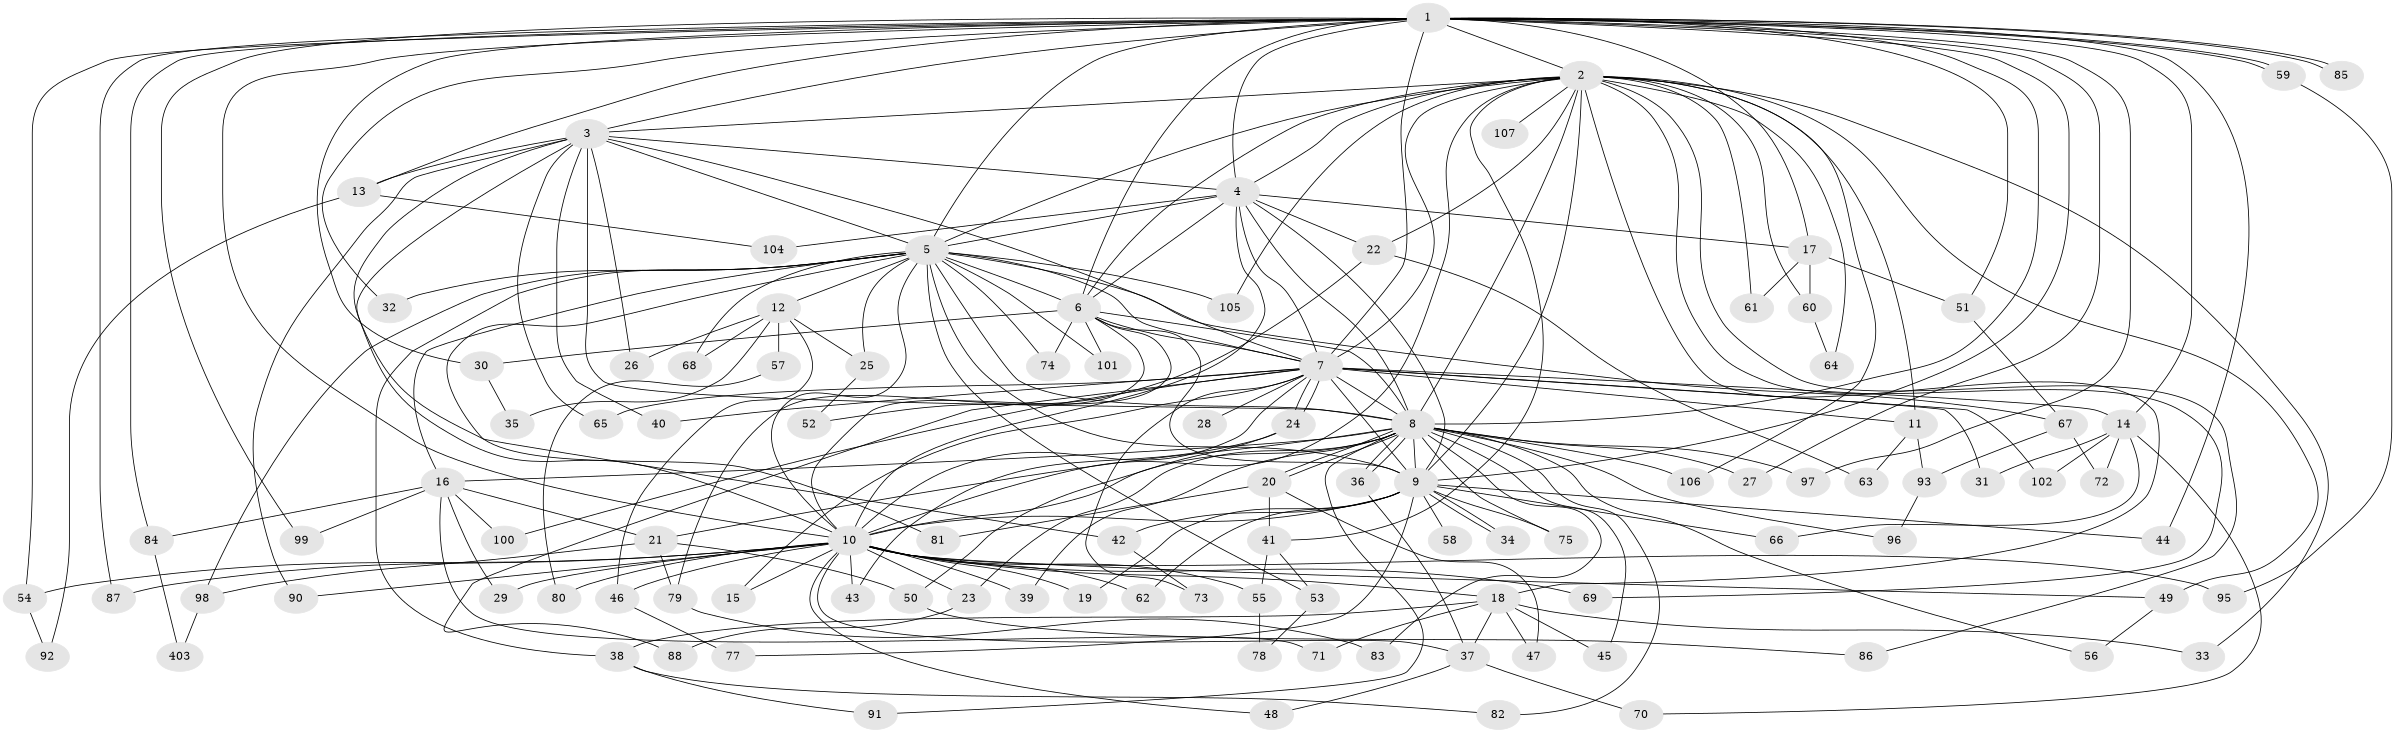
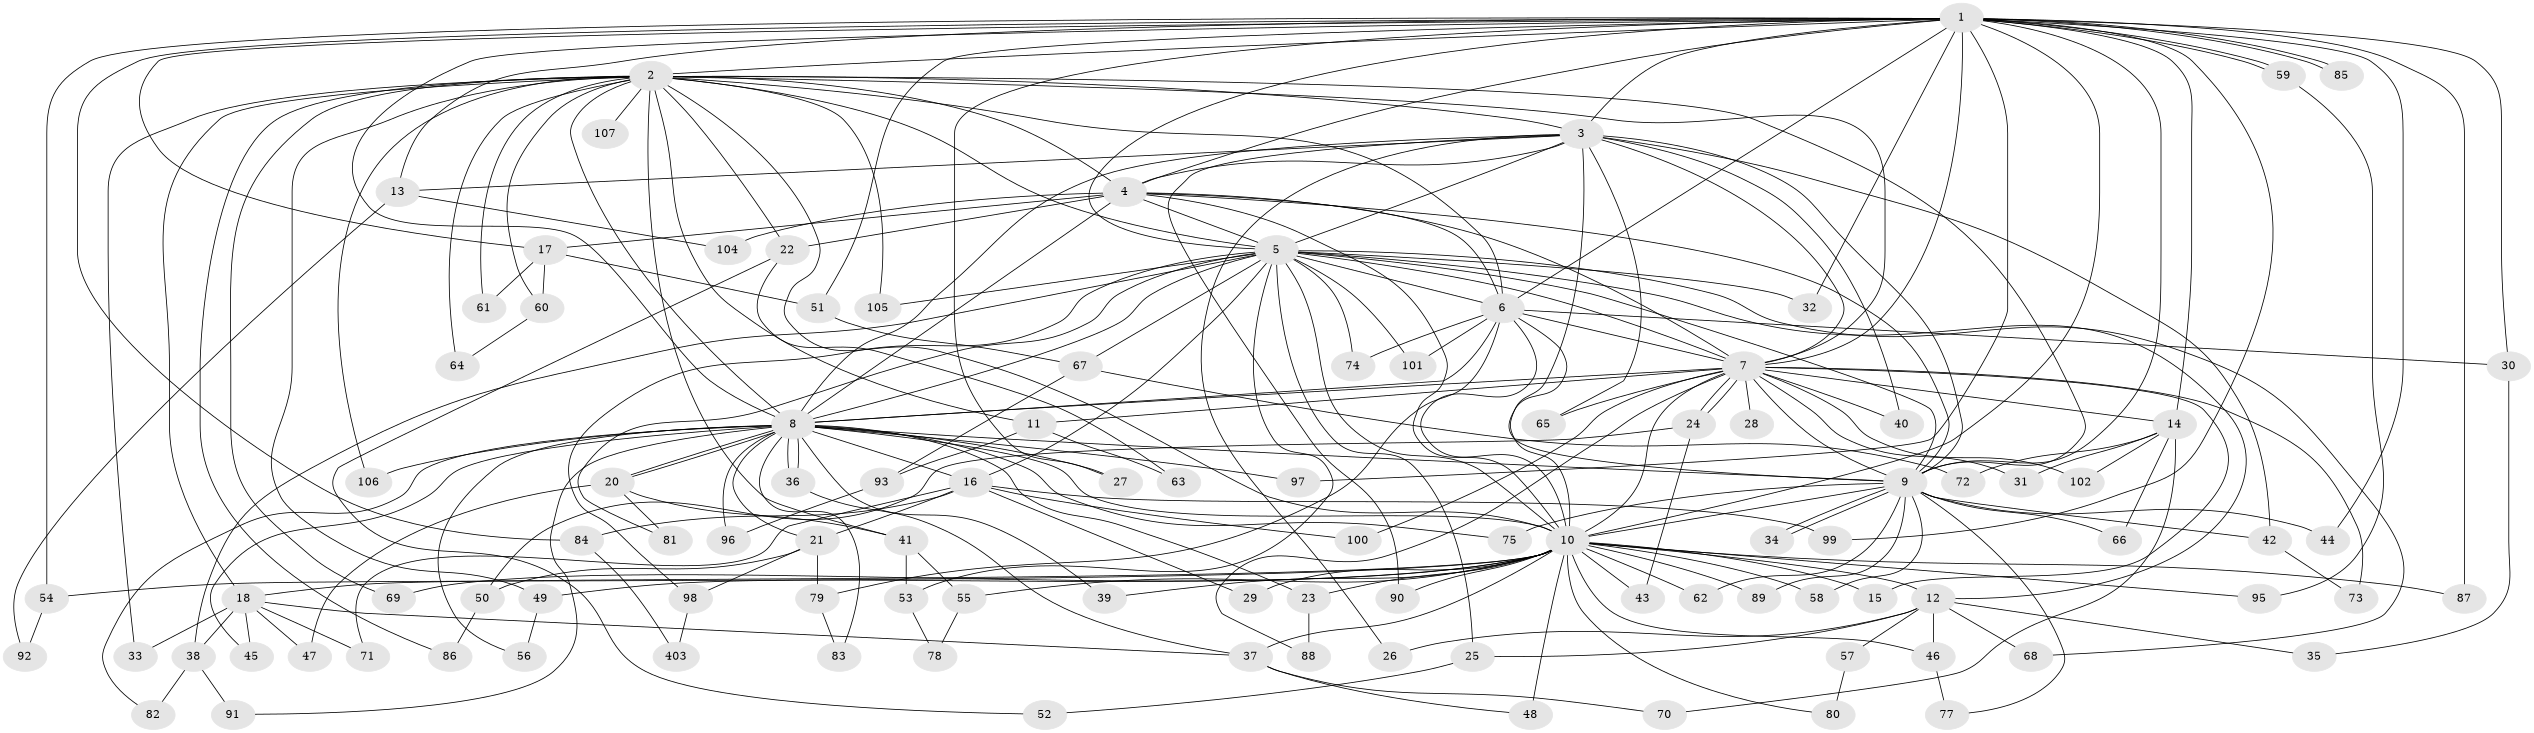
none -> (1851, 246)
none -> (1696, 561)
none -> (1795, 565)
(1085, 599) -> (1759, 599)
